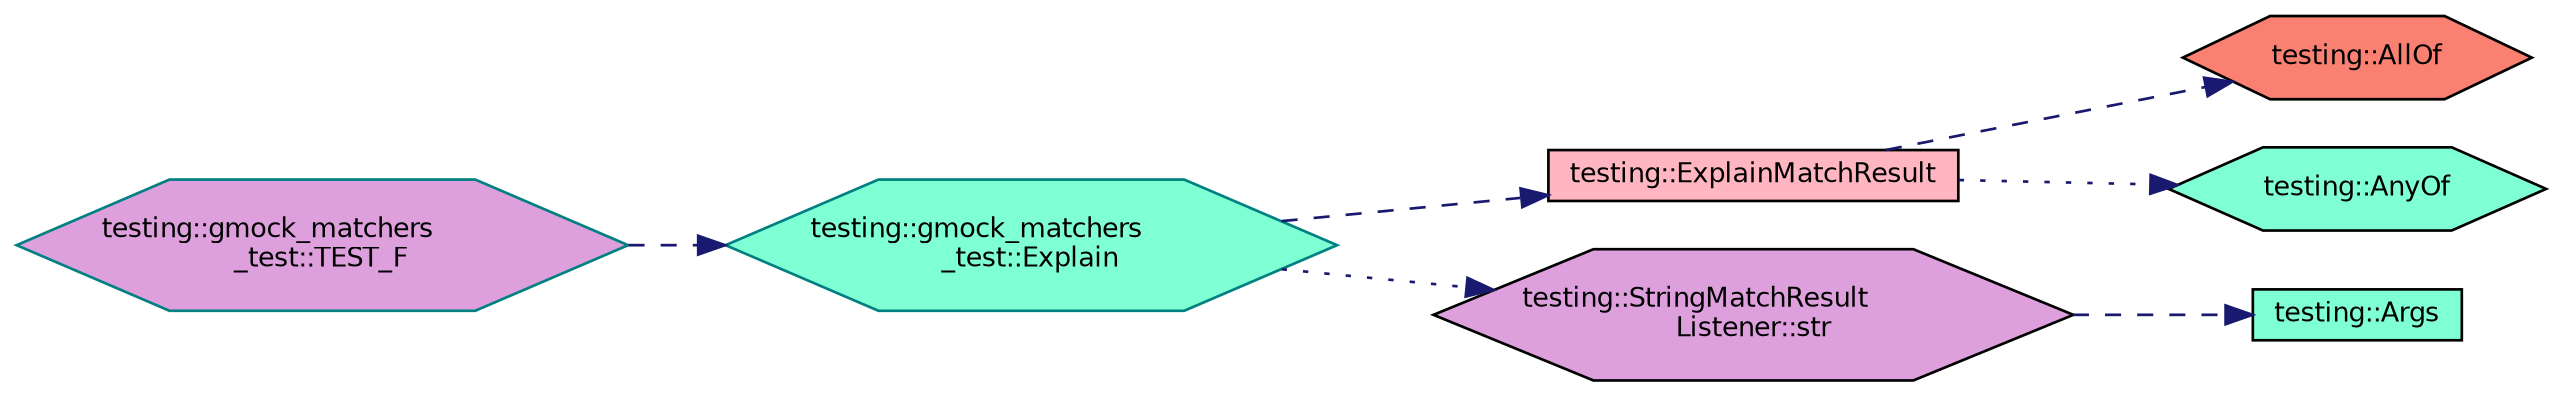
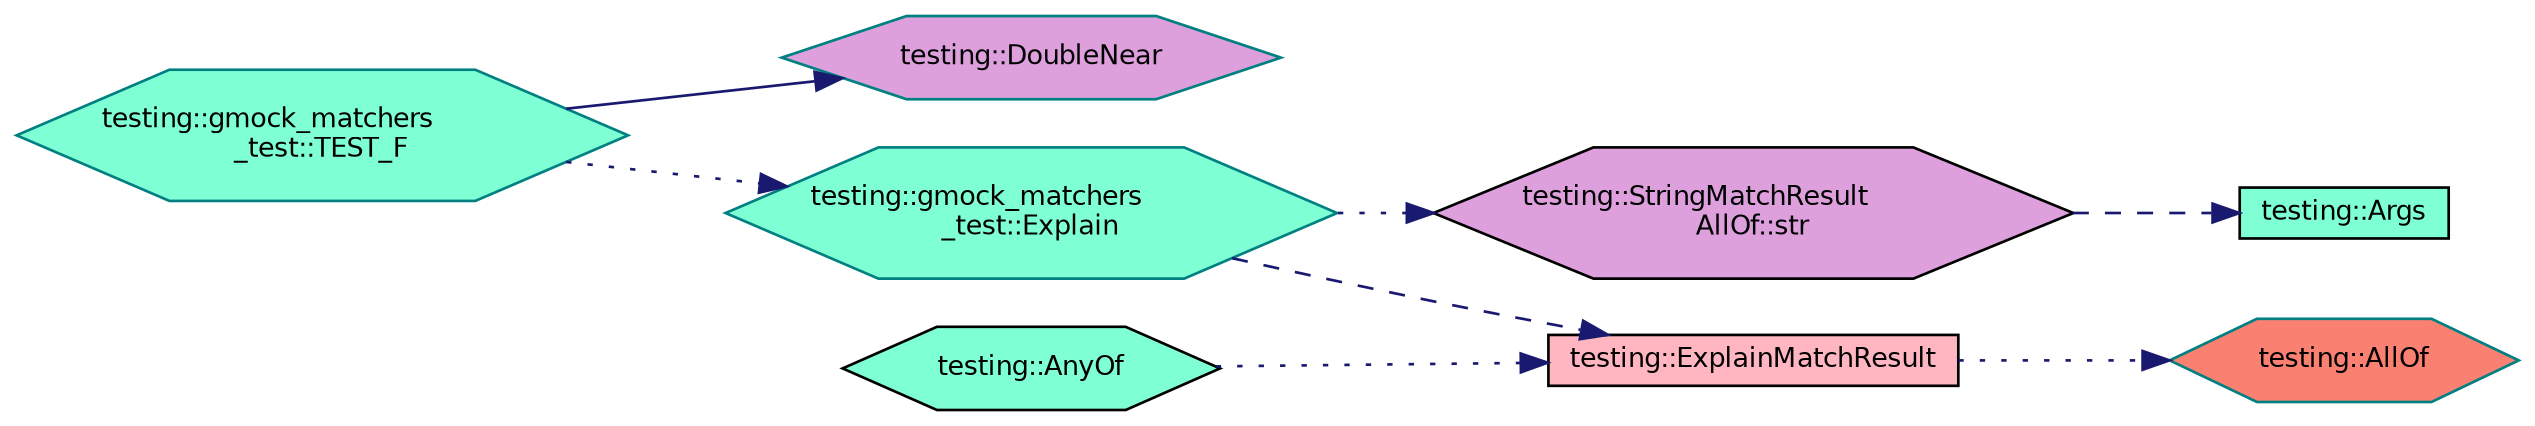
none -> (1031, 58)
(2357, 58) -> (2344, 360)
(2046, 118) -> (2050, 360)
(2054, 182) -> (1368, 365)
(322, 245) -> (322, 135)
(663, 245) -> (663, 173)
(1753, 315) -> (1753, 213)
